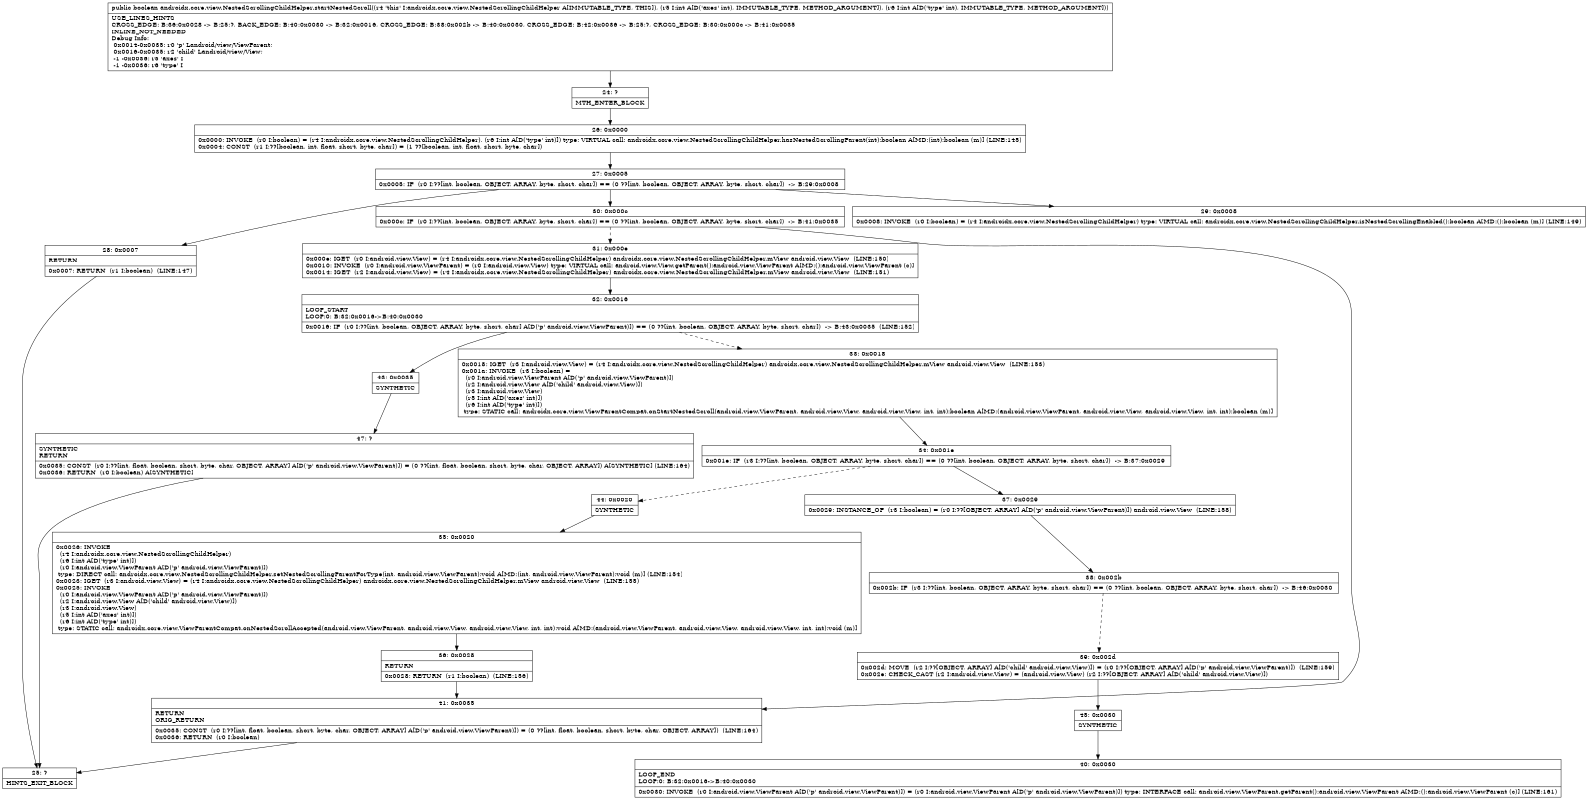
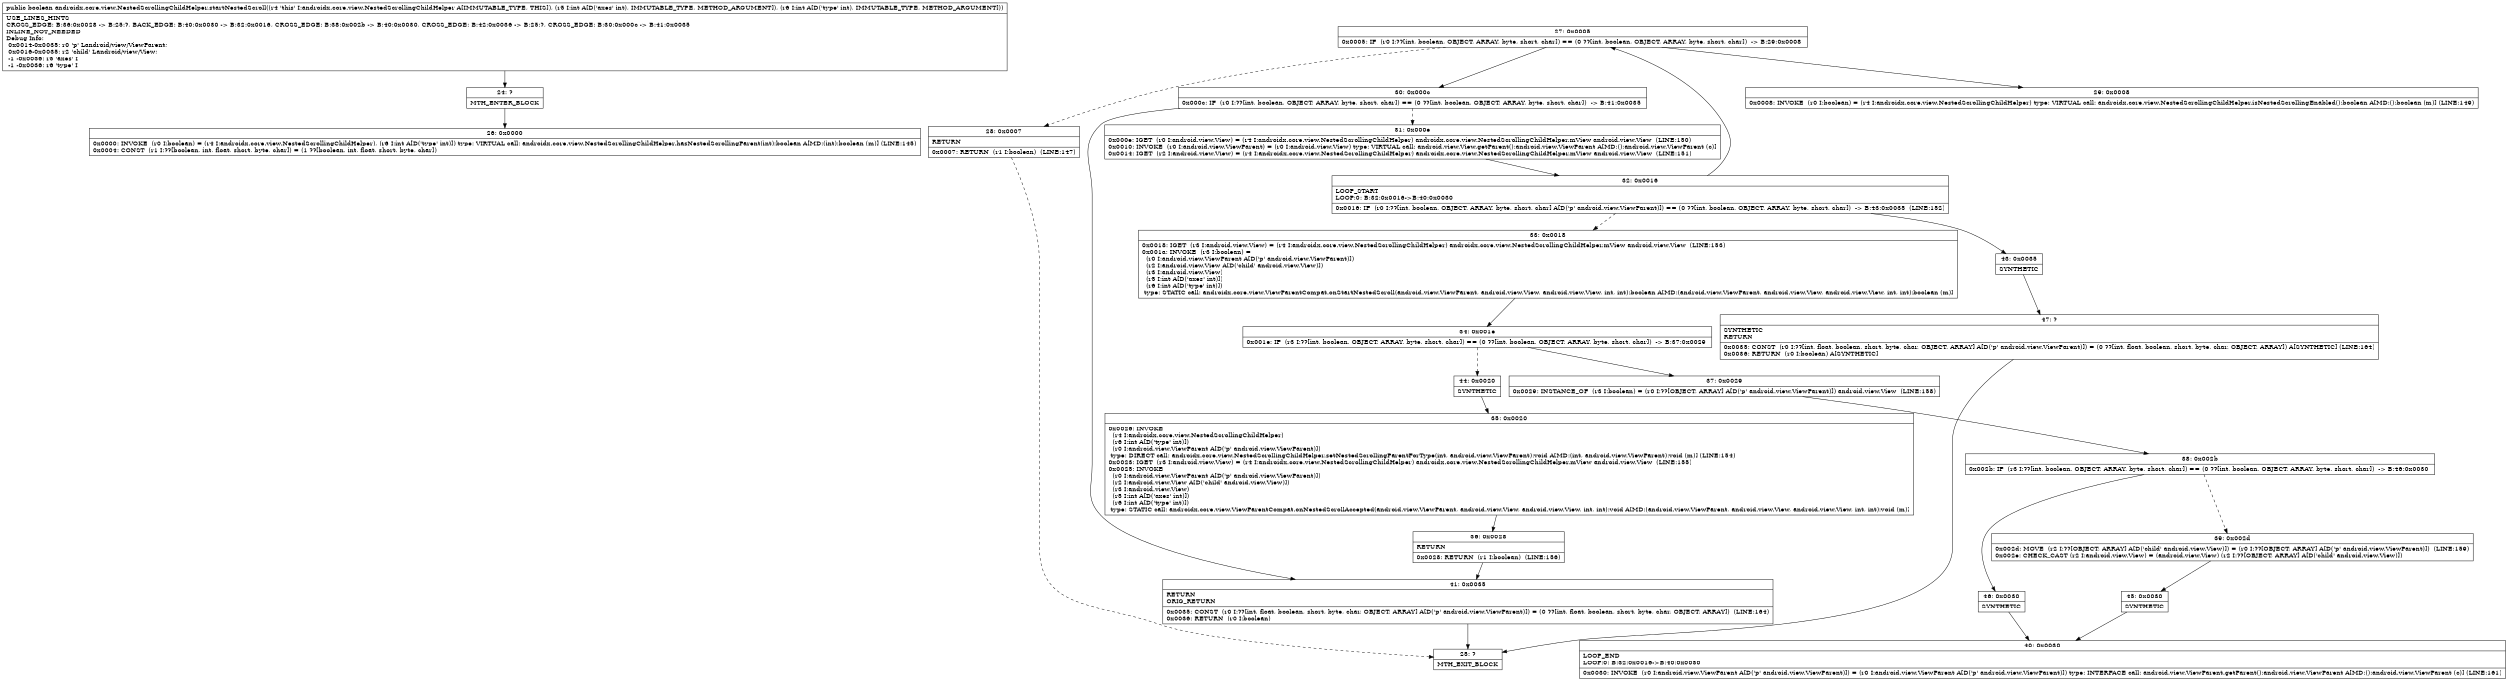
(610, 158) -> (1701, 96)
(342, 211) -> (1244, 74)
(22, 506) -> (1042, 564)
none -> (2002, 602)
(40, 783) -> (1468, 664)
